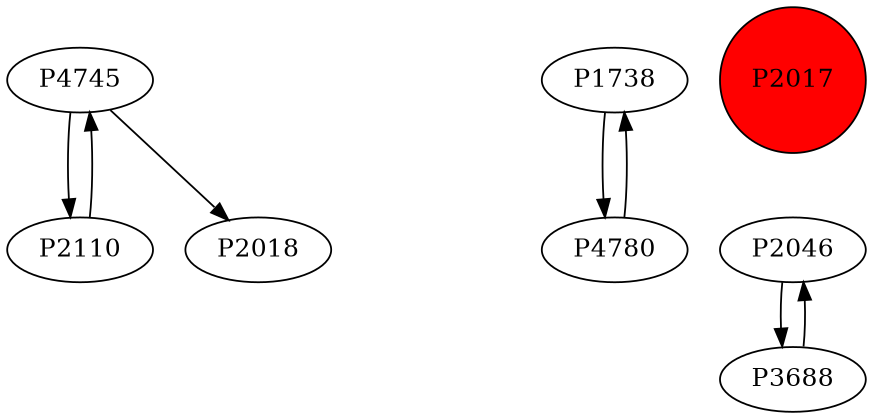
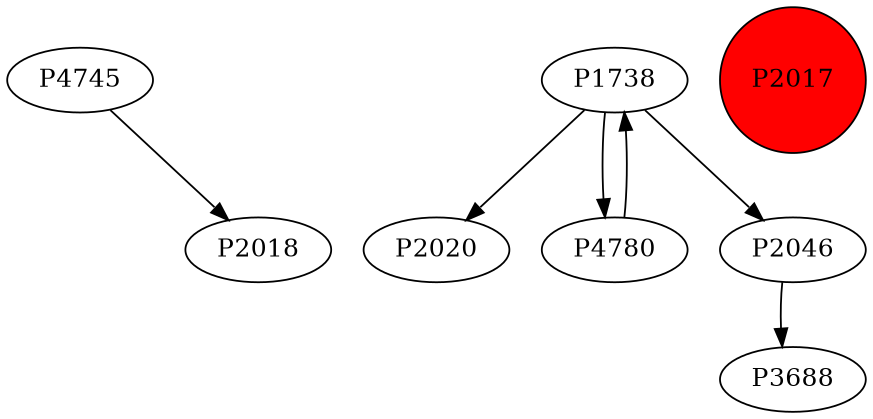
(80, 250) -> none
none -> (436, 250)
(805, 323) -> (697, 159)
